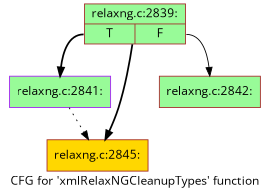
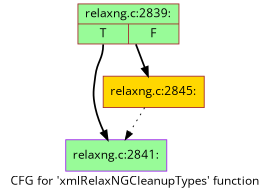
(210, 92) -> none
(77, 120) -> (137, 120)
